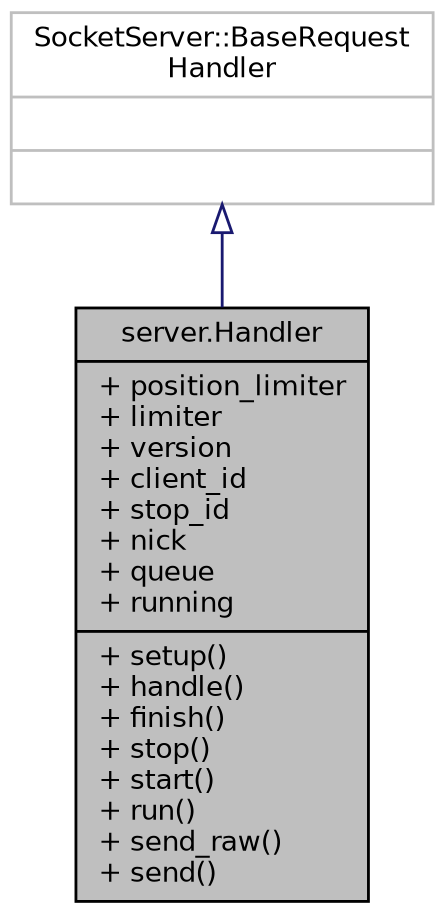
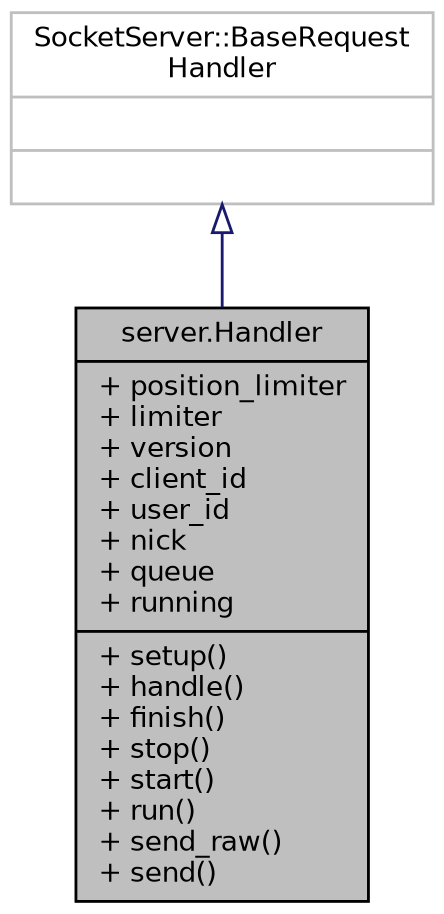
(165, 510) -> (165, 510)
